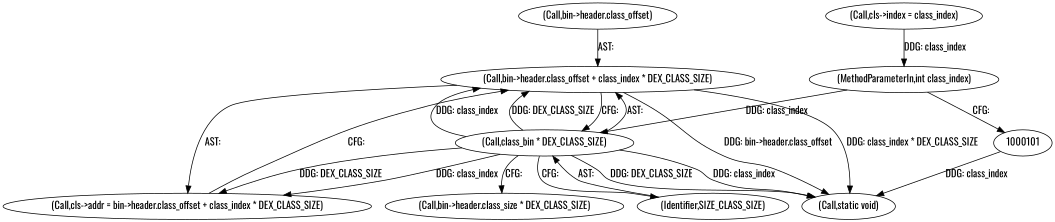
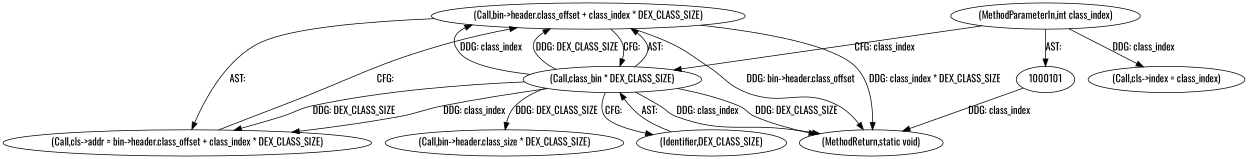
(598, 16) -> none
(904, 44) -> (1103, 46)
(777, 111) -> (885, 48)
(982, 111) -> (1055, 48)
(515, 175) -> (557, 111)
(713, 206) -> (712, 143)
(849, 206) -> (871, 143)
